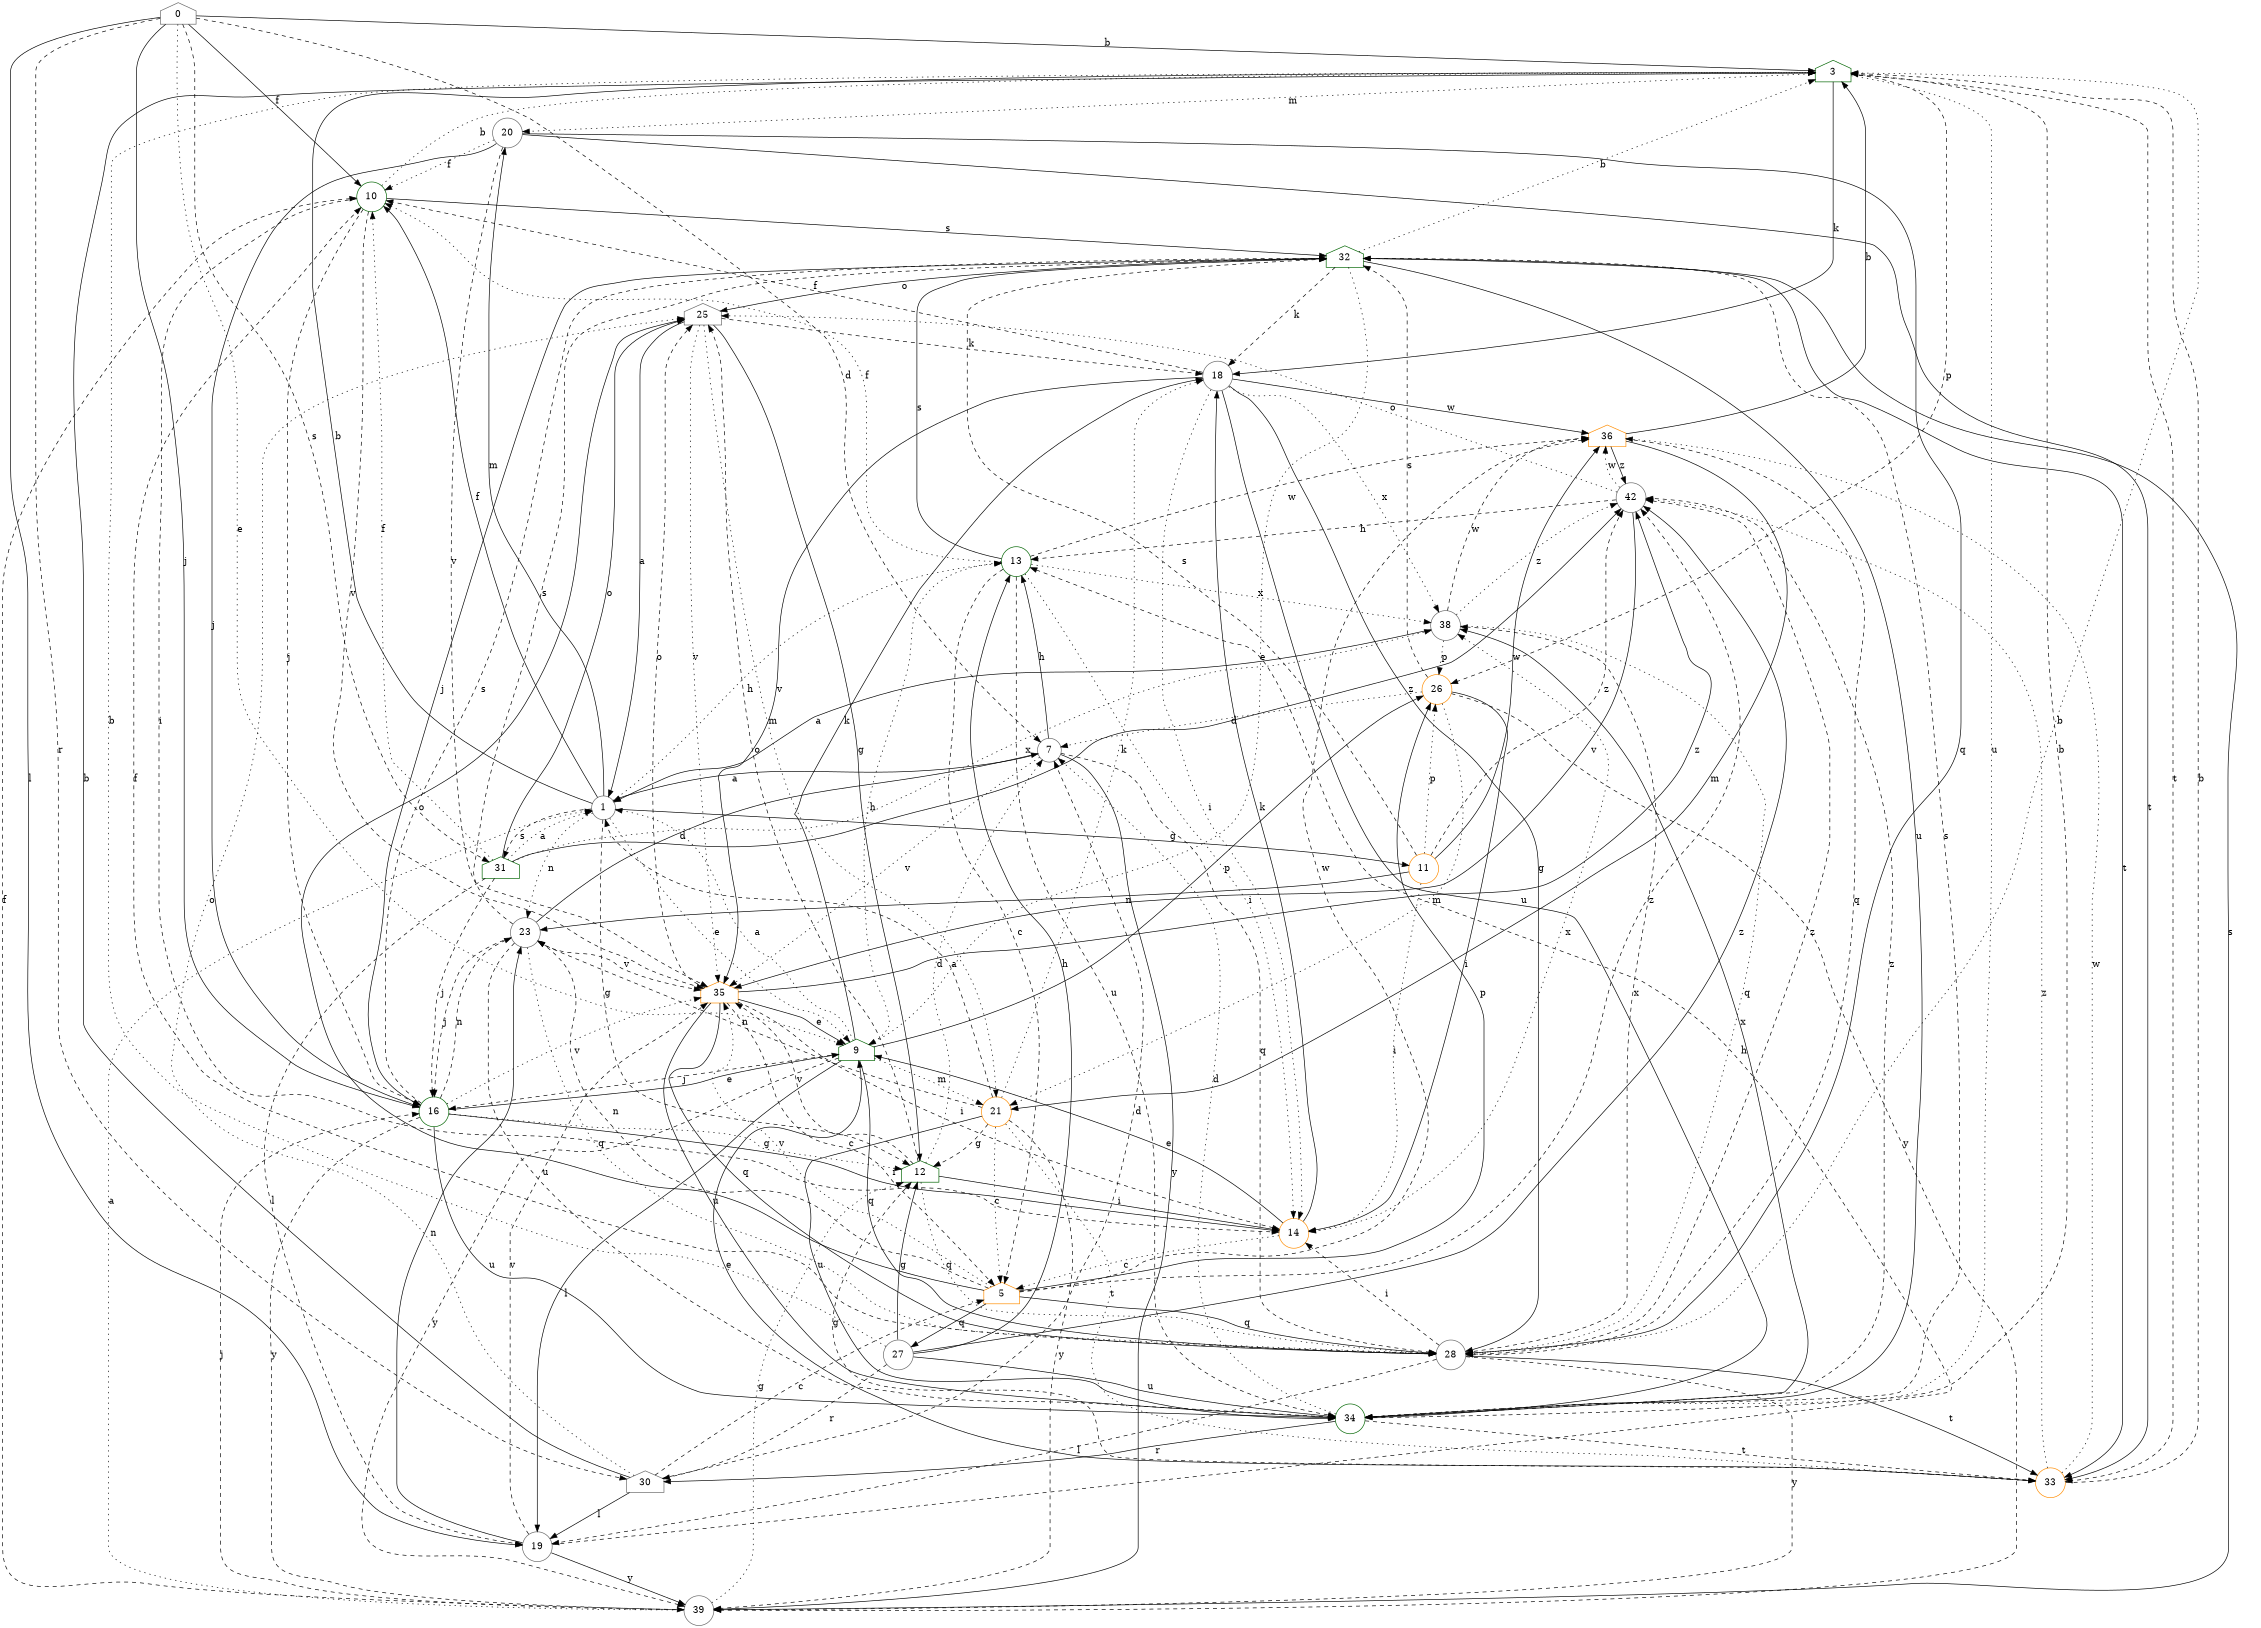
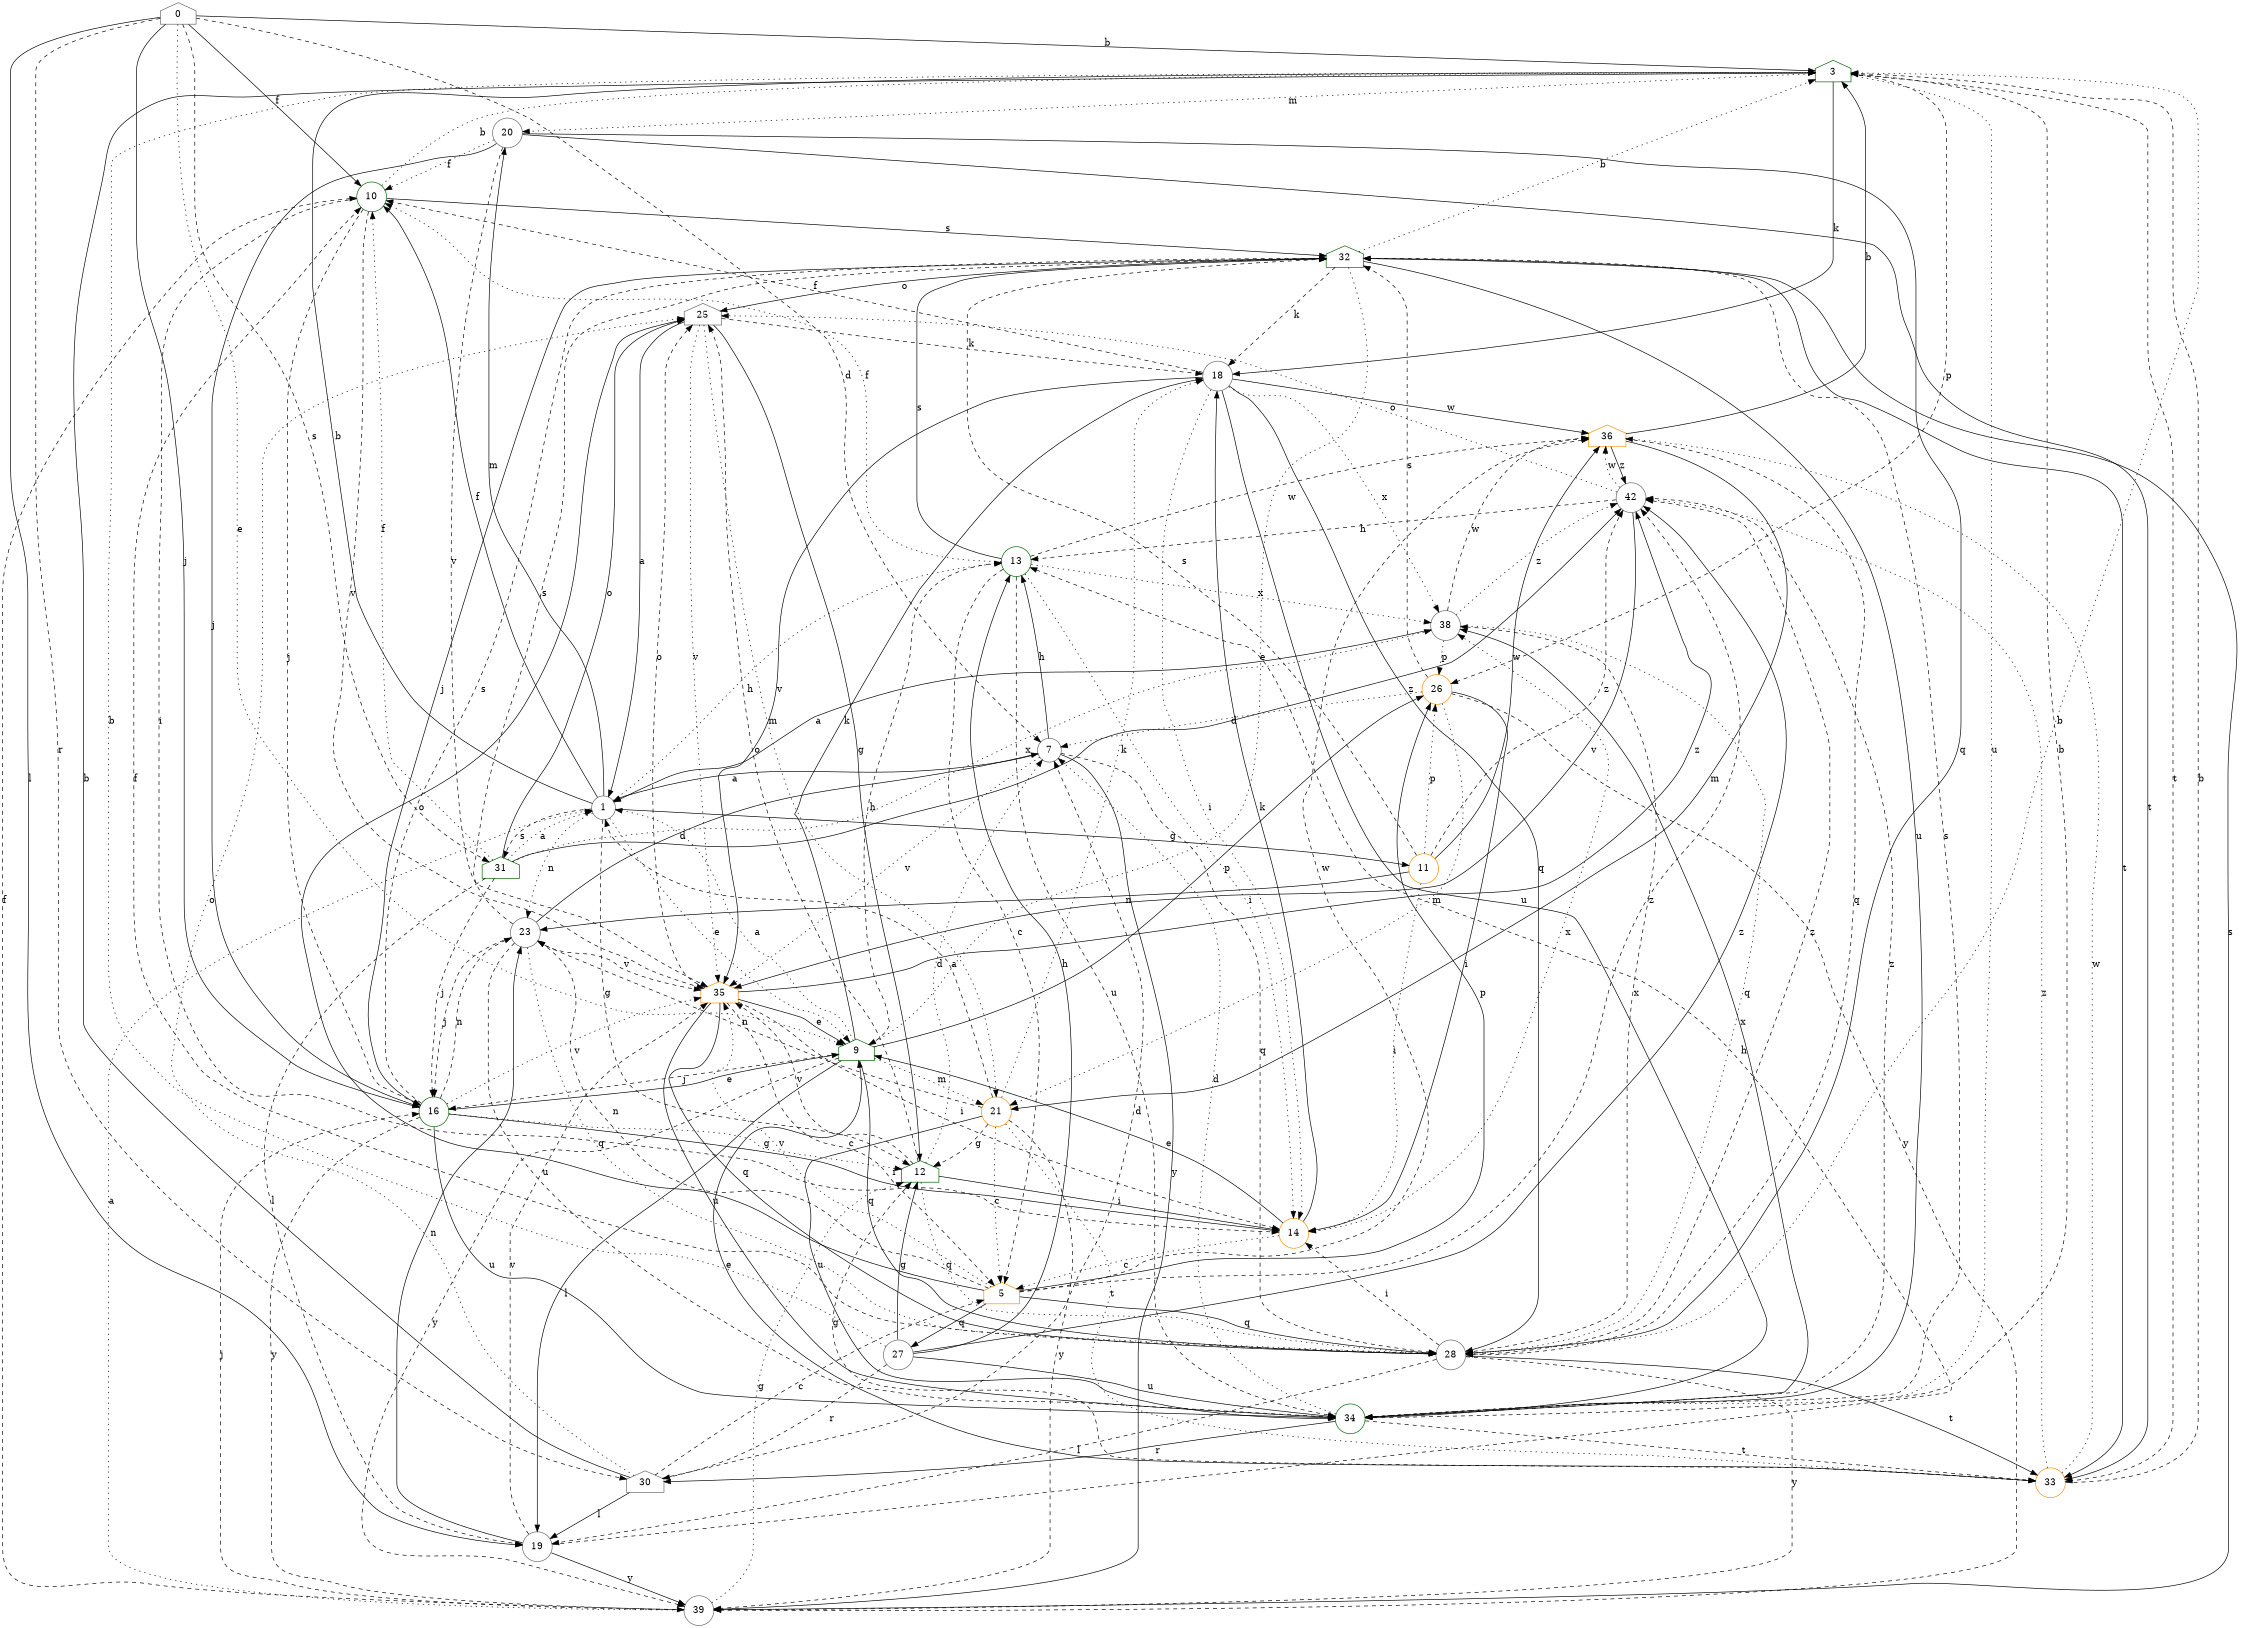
(870, 797) -> (870, 797)
(1542, 869) -> (1542, 869)
